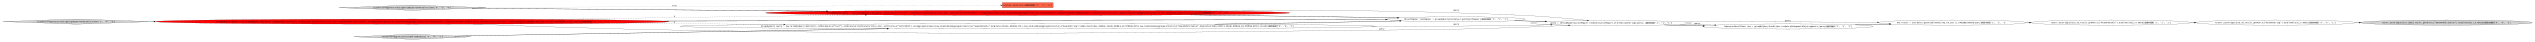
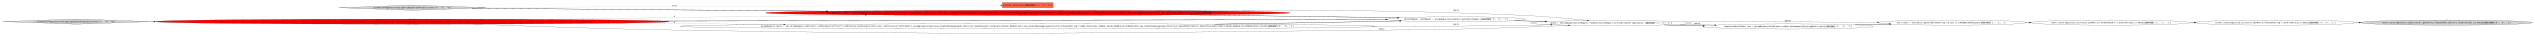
(412, 37) -> none
